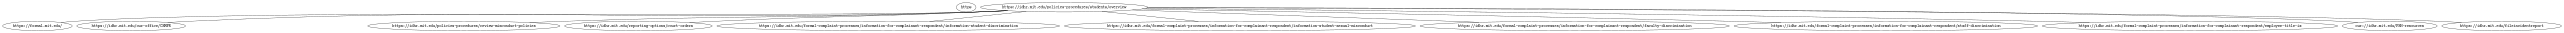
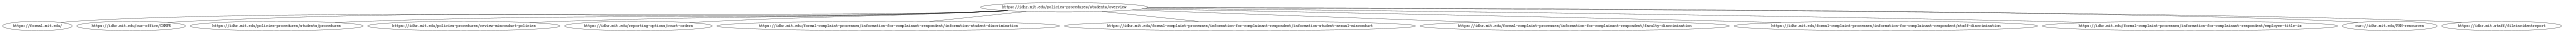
(966, 7) -> none
none -> (277, 26)
(2502, 26) -> (2502, 26)
